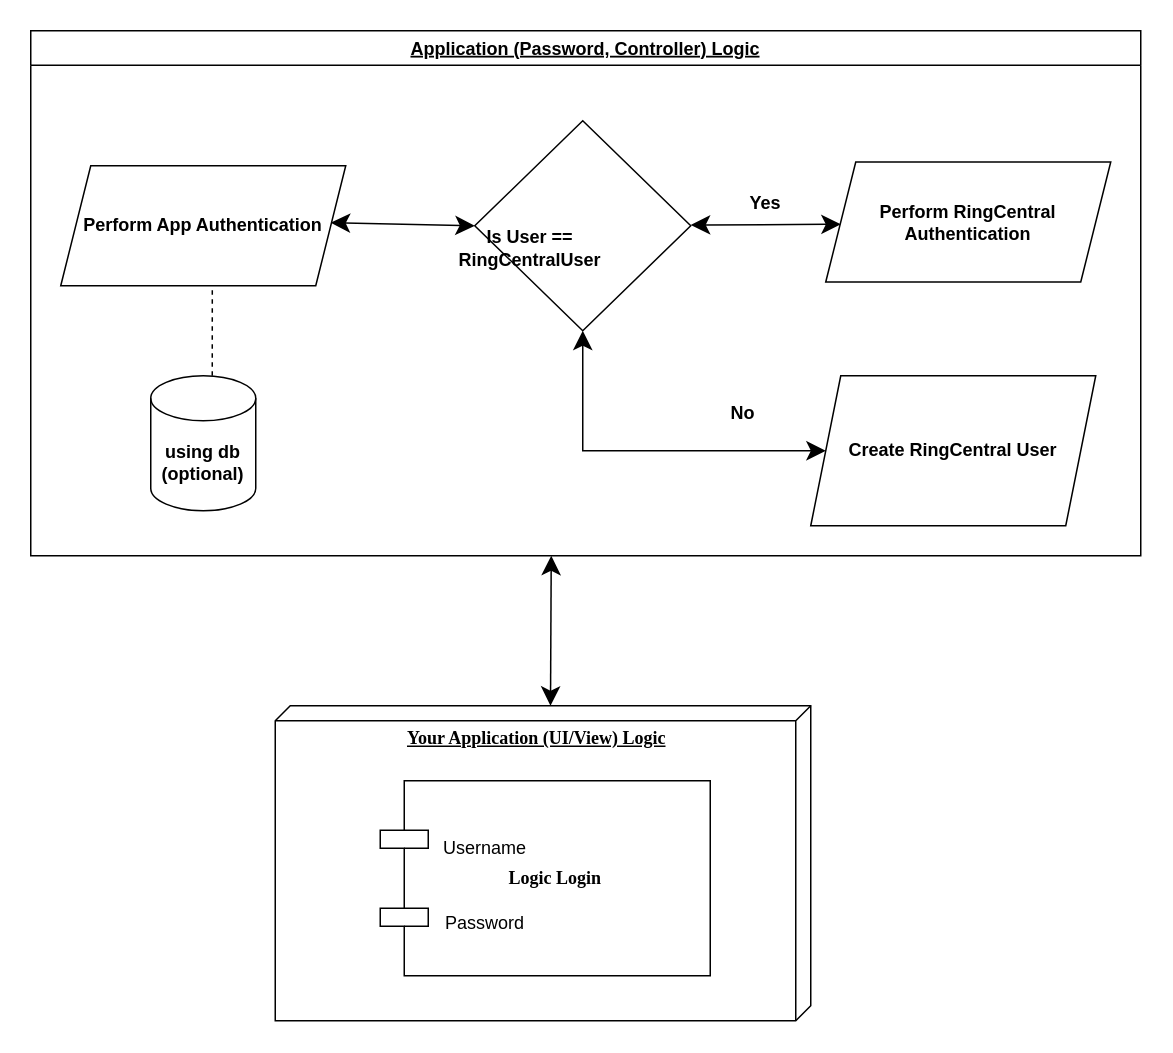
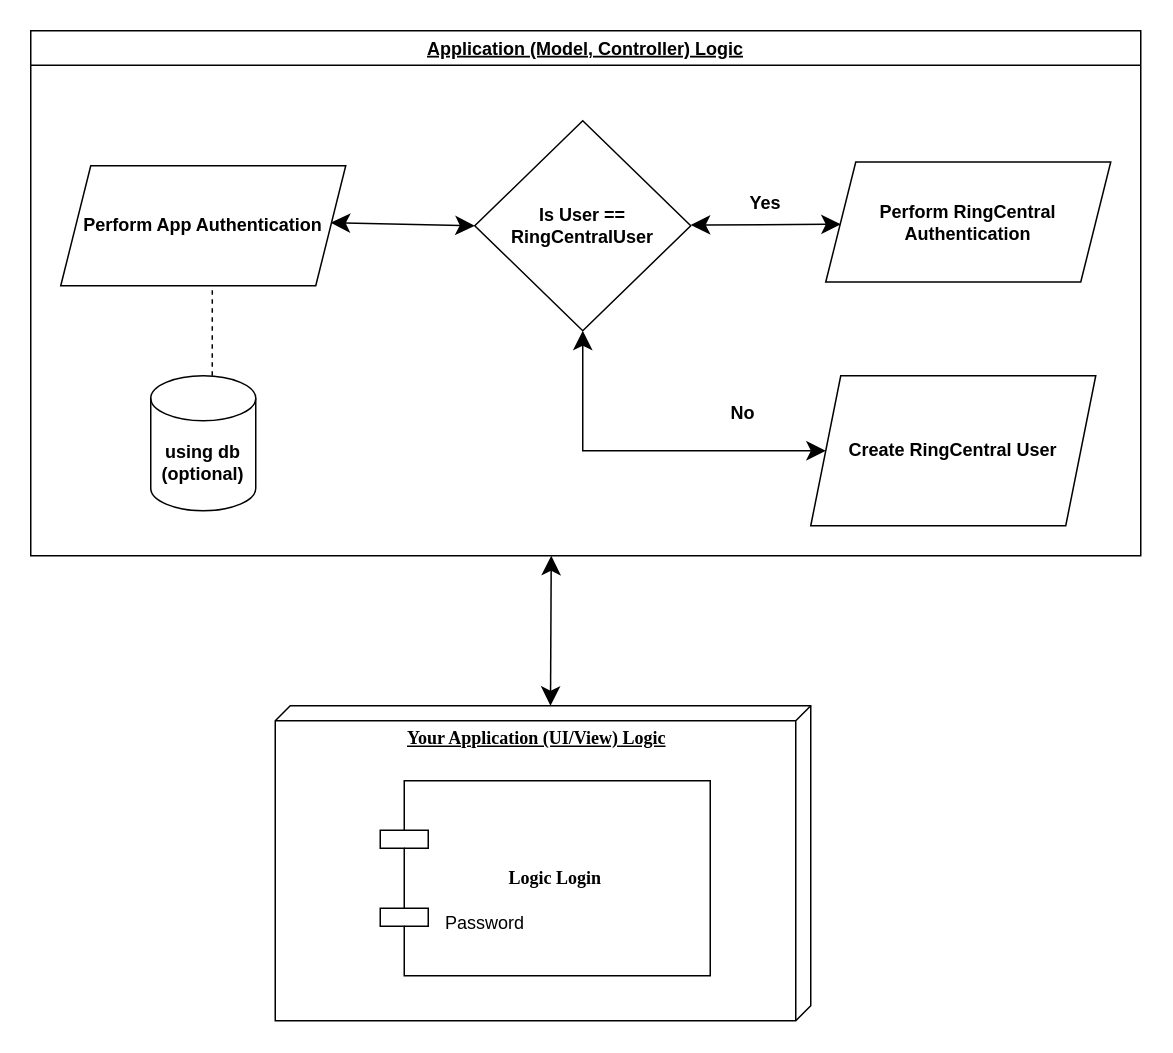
(585, 49) -> (585, 49)
(530, 248) -> (583, 226)
(485, 848) -> none
